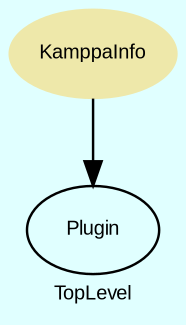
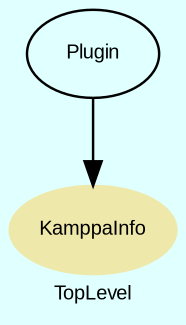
(93, 130) -> (93, 130)
